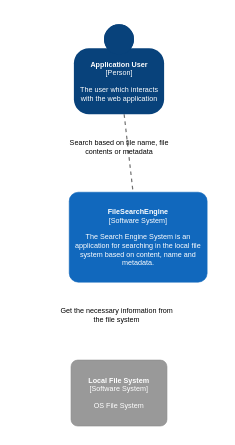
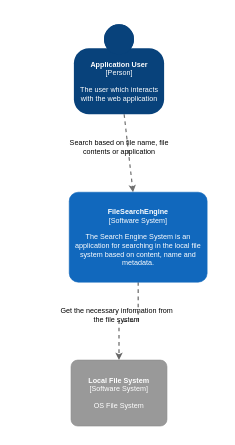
(119, 147) -> (119, 147)
(133, 187) -> (132, 185)
none -> (119, 330)
